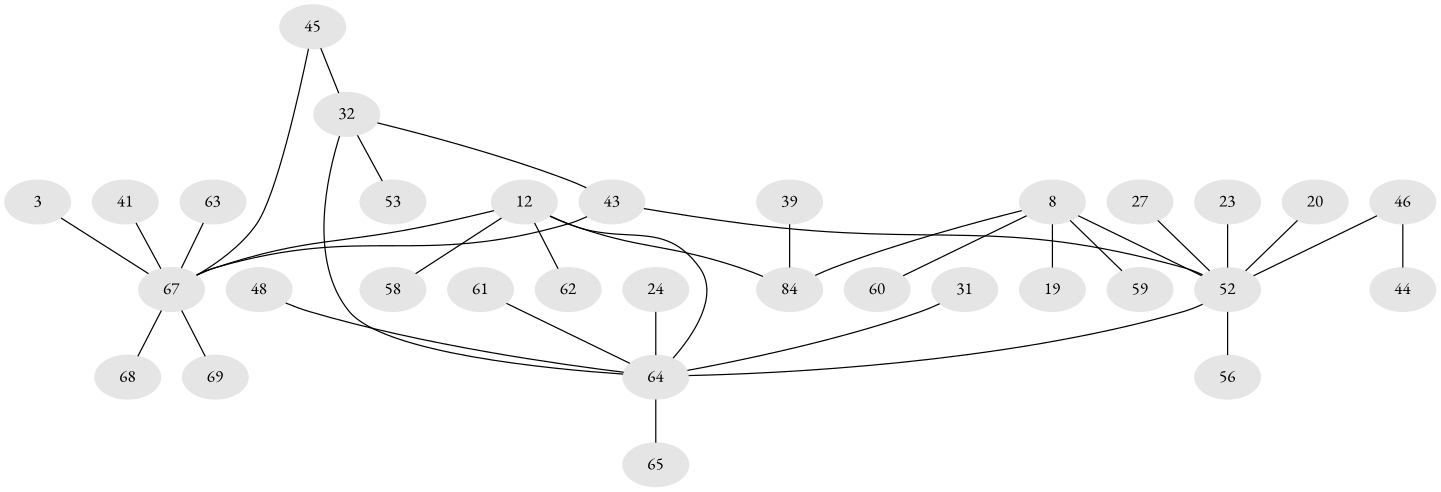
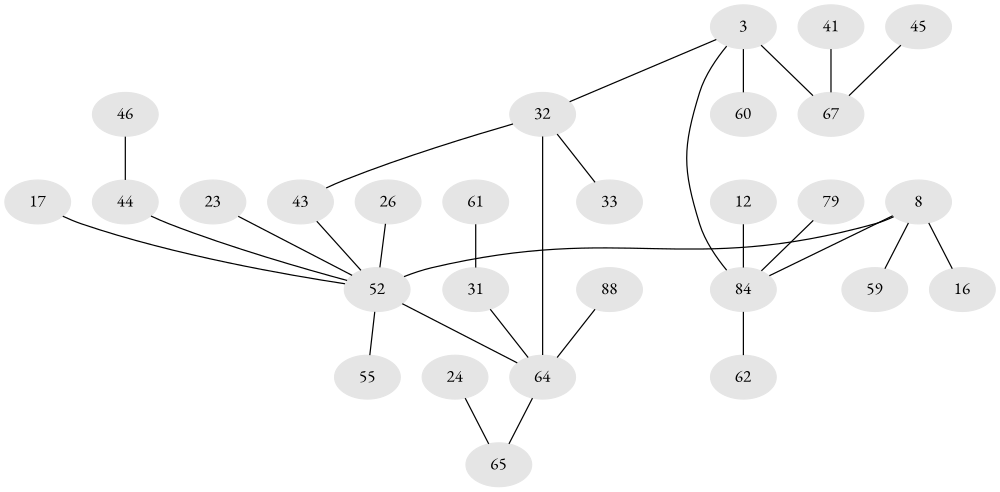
(330, 71) -> (643, 71)
none -> (687, 158)
(213, 202) -> none
(393, 202) -> (610, 202)
(790, 202) -> (831, 202)
(1140, 202) -> (38, 202)
(1315, 202) -> (388, 202)
(352, 238) -> none
(666, 241) -> none
(392, 246) -> none
(546, 246) -> (743, 333)
(965, 246) -> (743, 71)
(1315, 246) -> (248, 251)
(259, 290) -> (610, 290)
(393, 290) -> none
(1052, 290) -> (962, 290)
(568, 333) -> (476, 246)
(656, 333) -> (477, 421)
(128, 377) -> none
(215, 377) -> none
(1228, 377) -> (367, 377)
